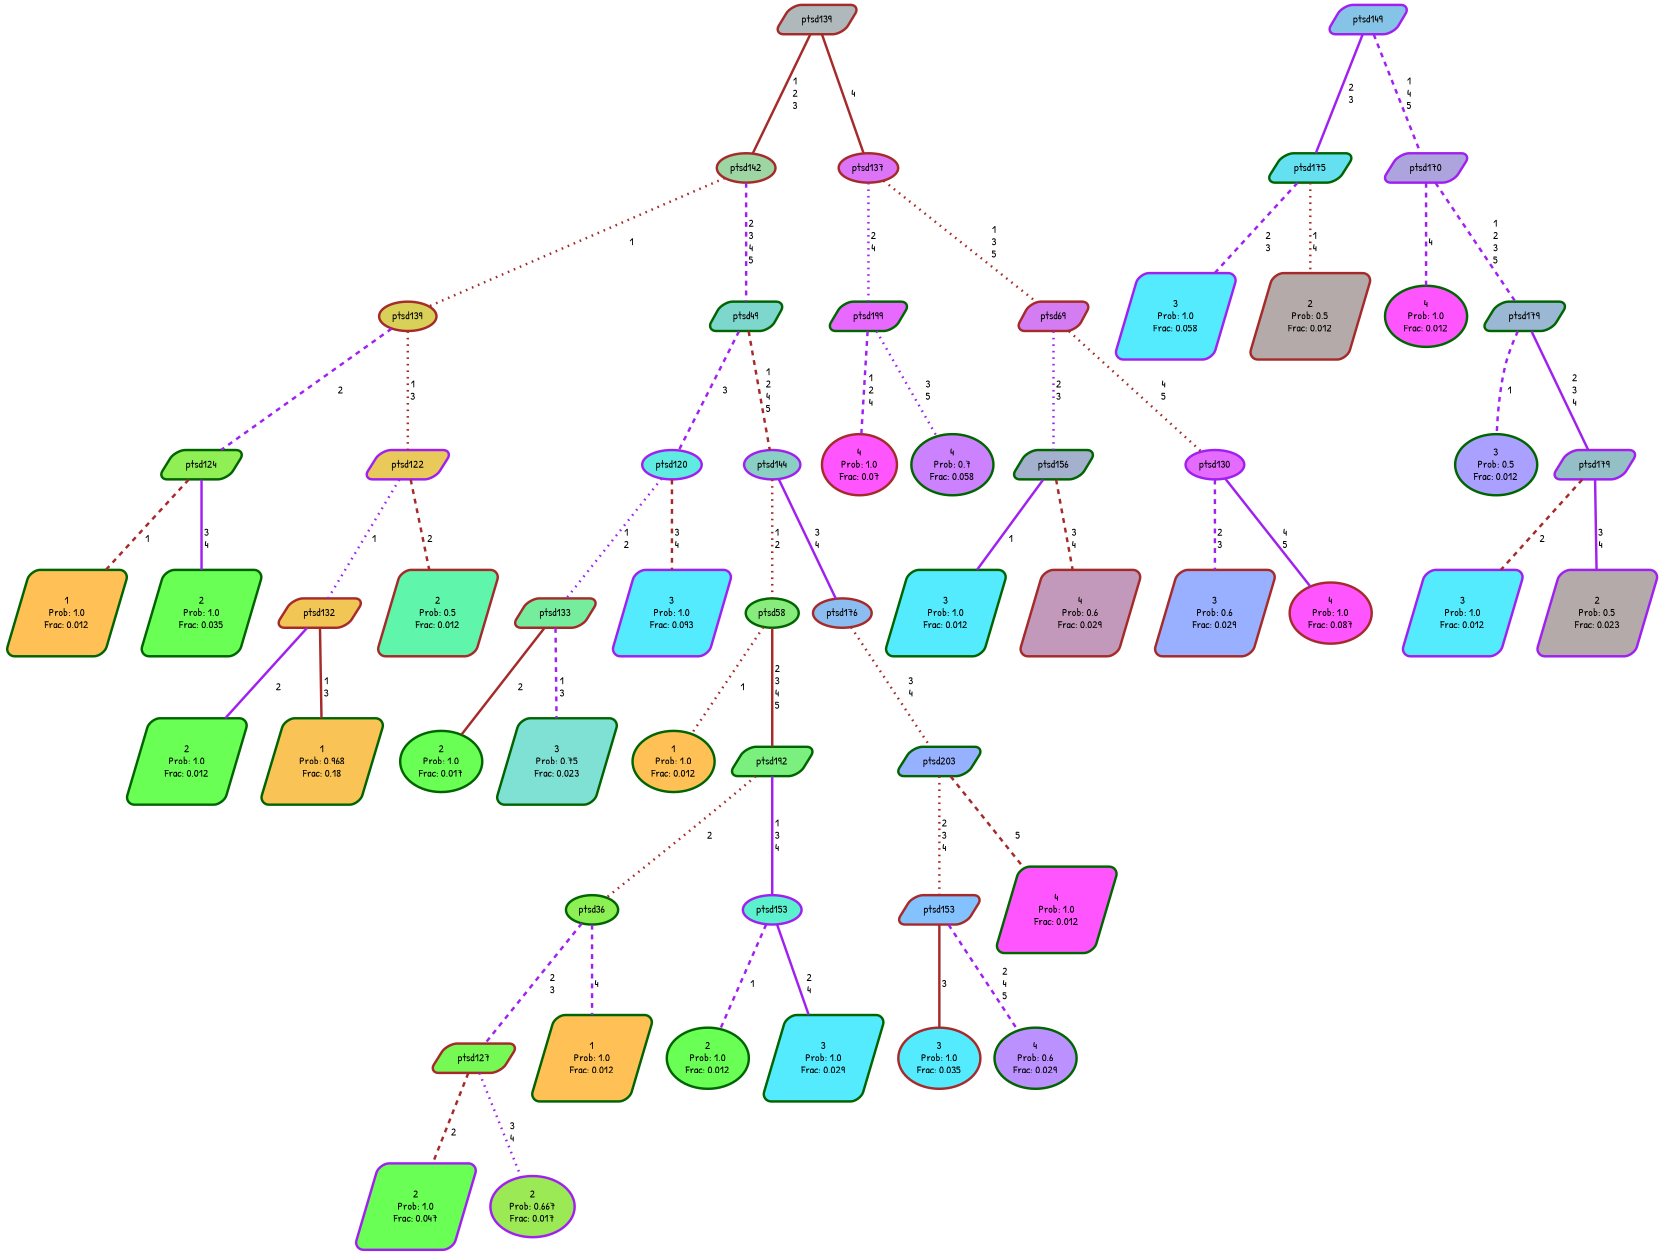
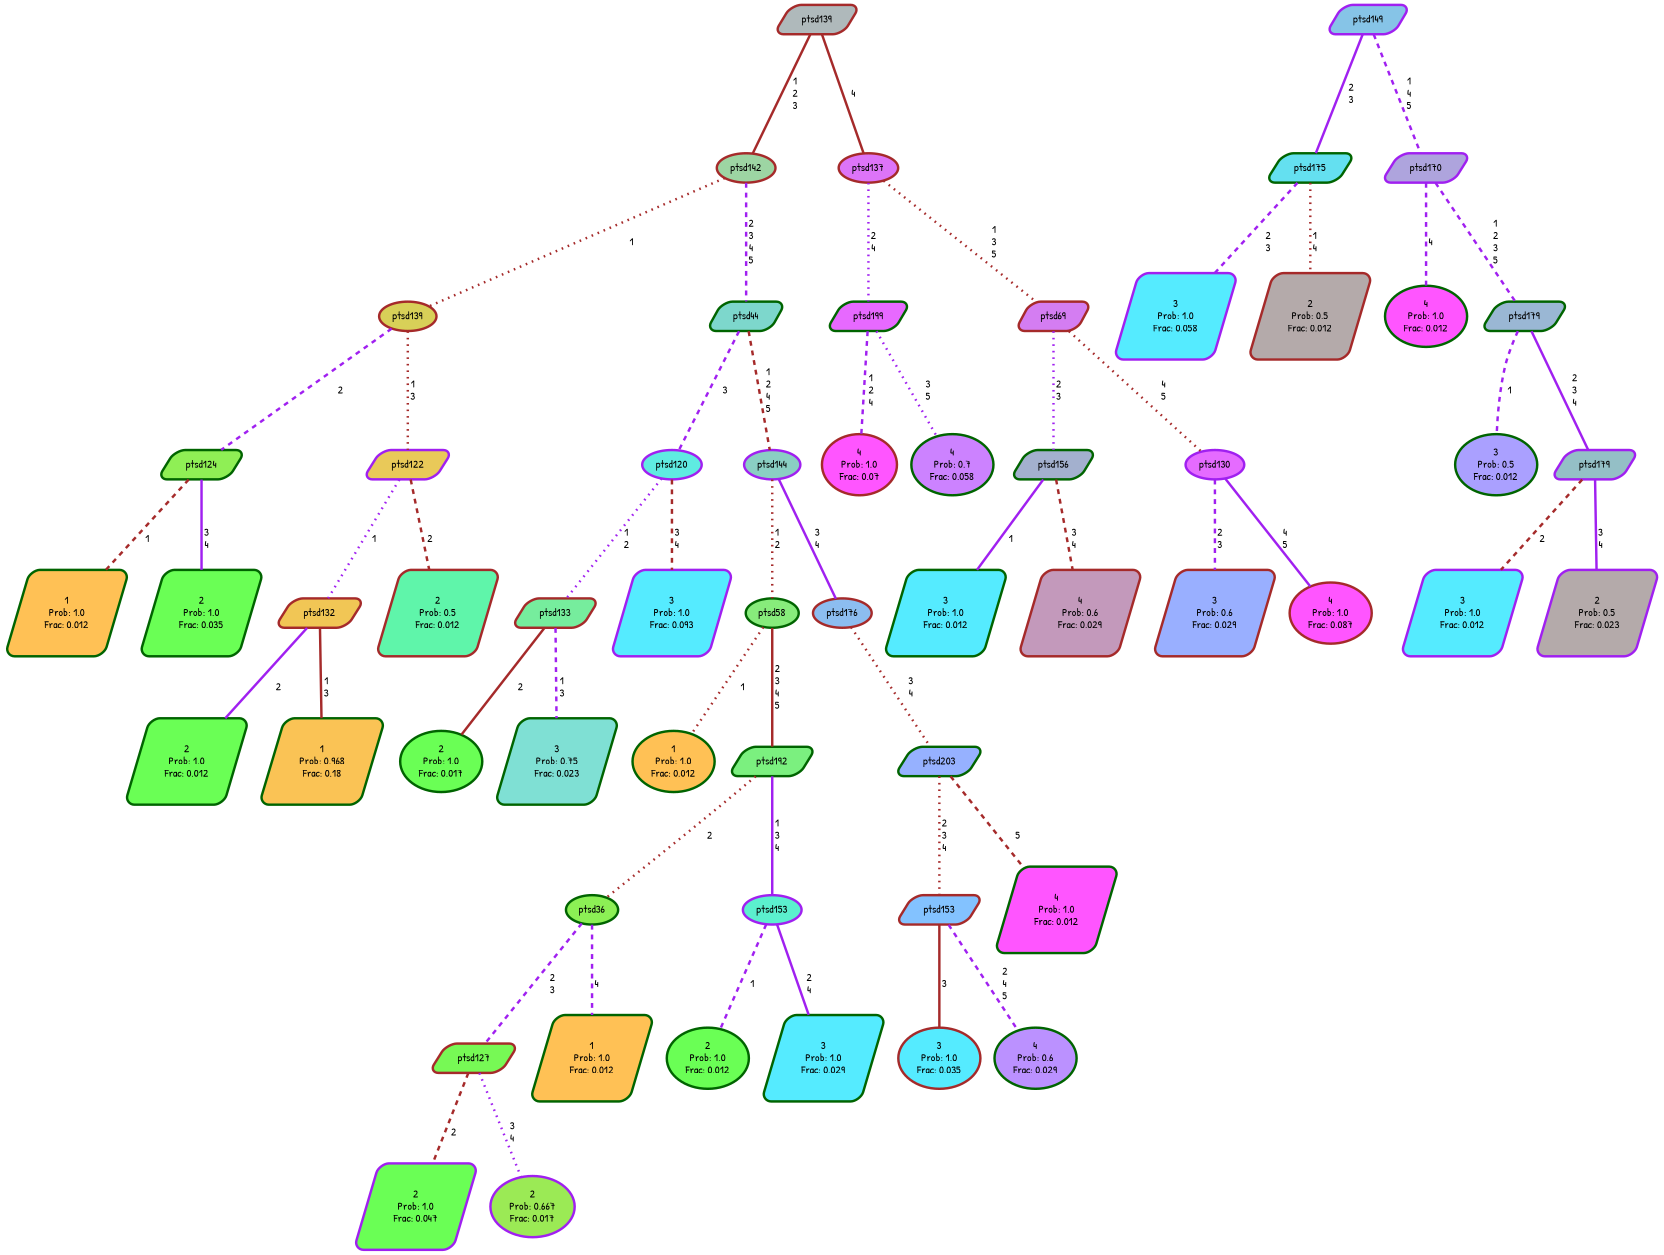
(746, 316) -> (746, 316)
